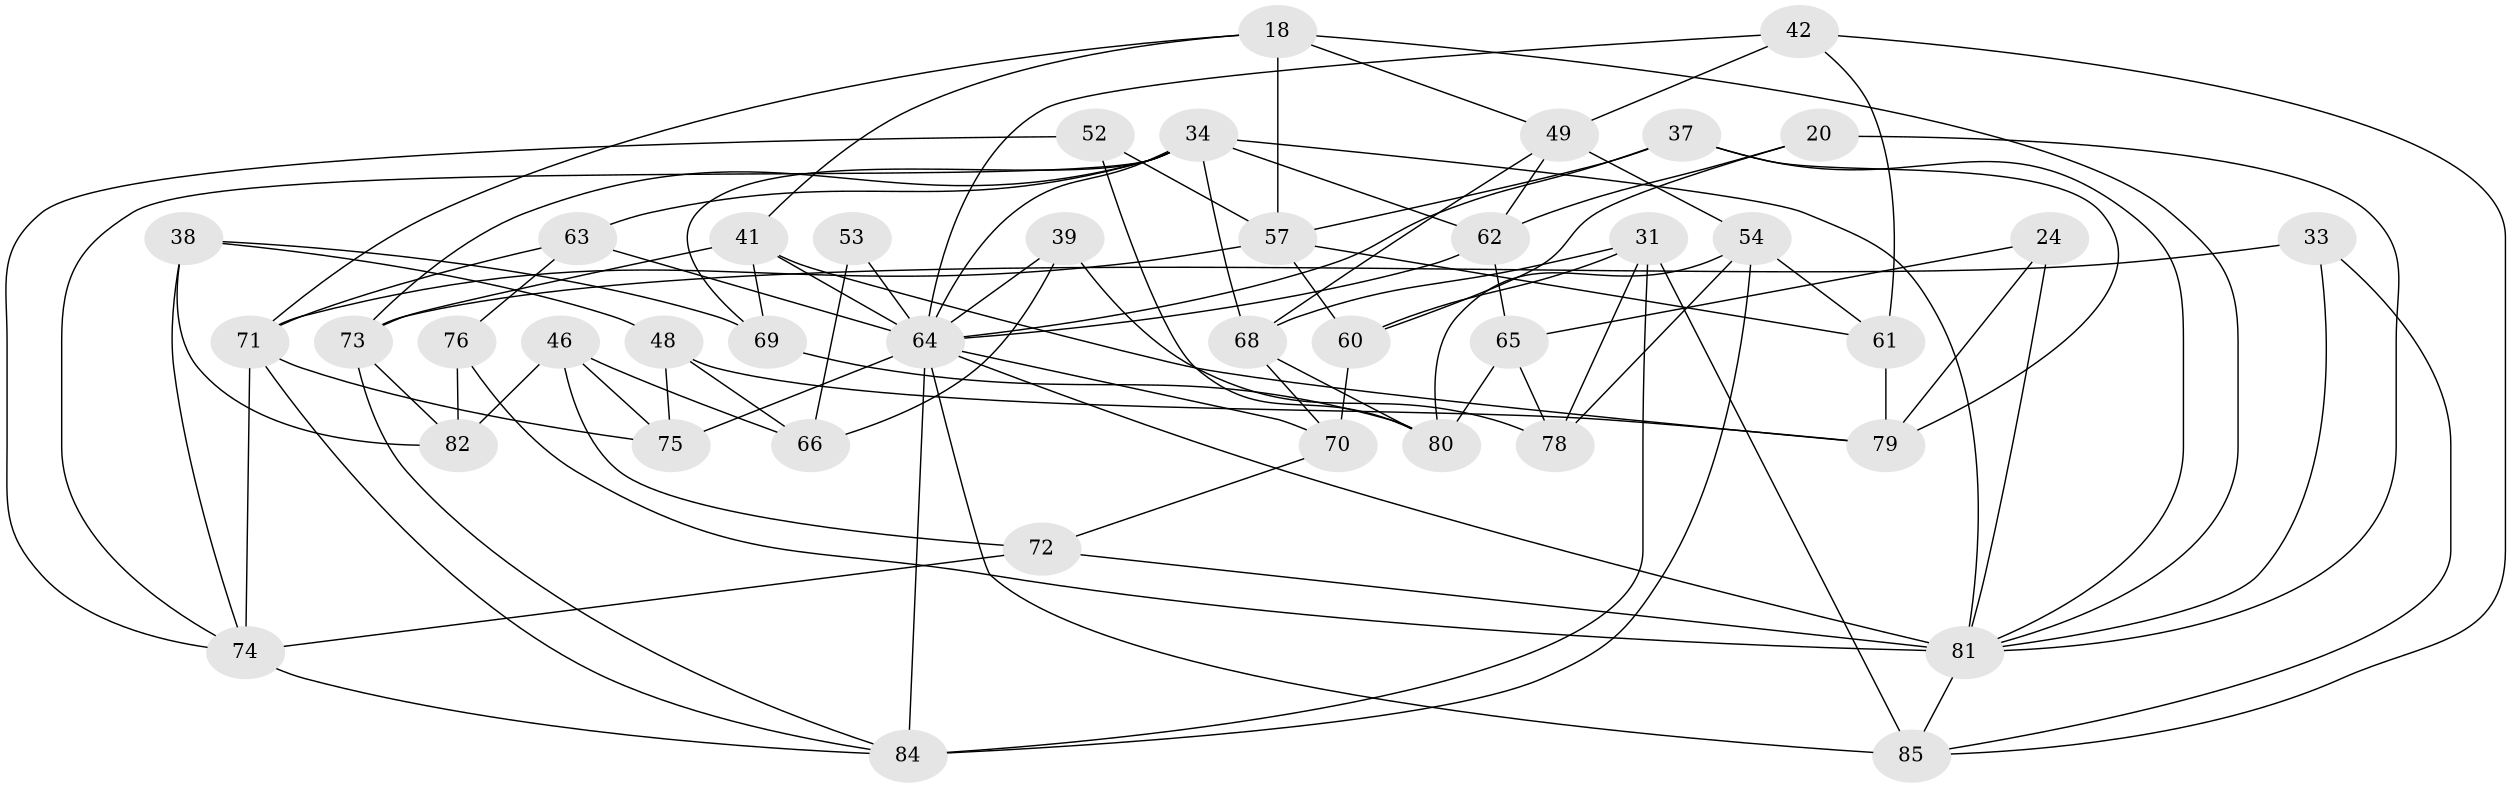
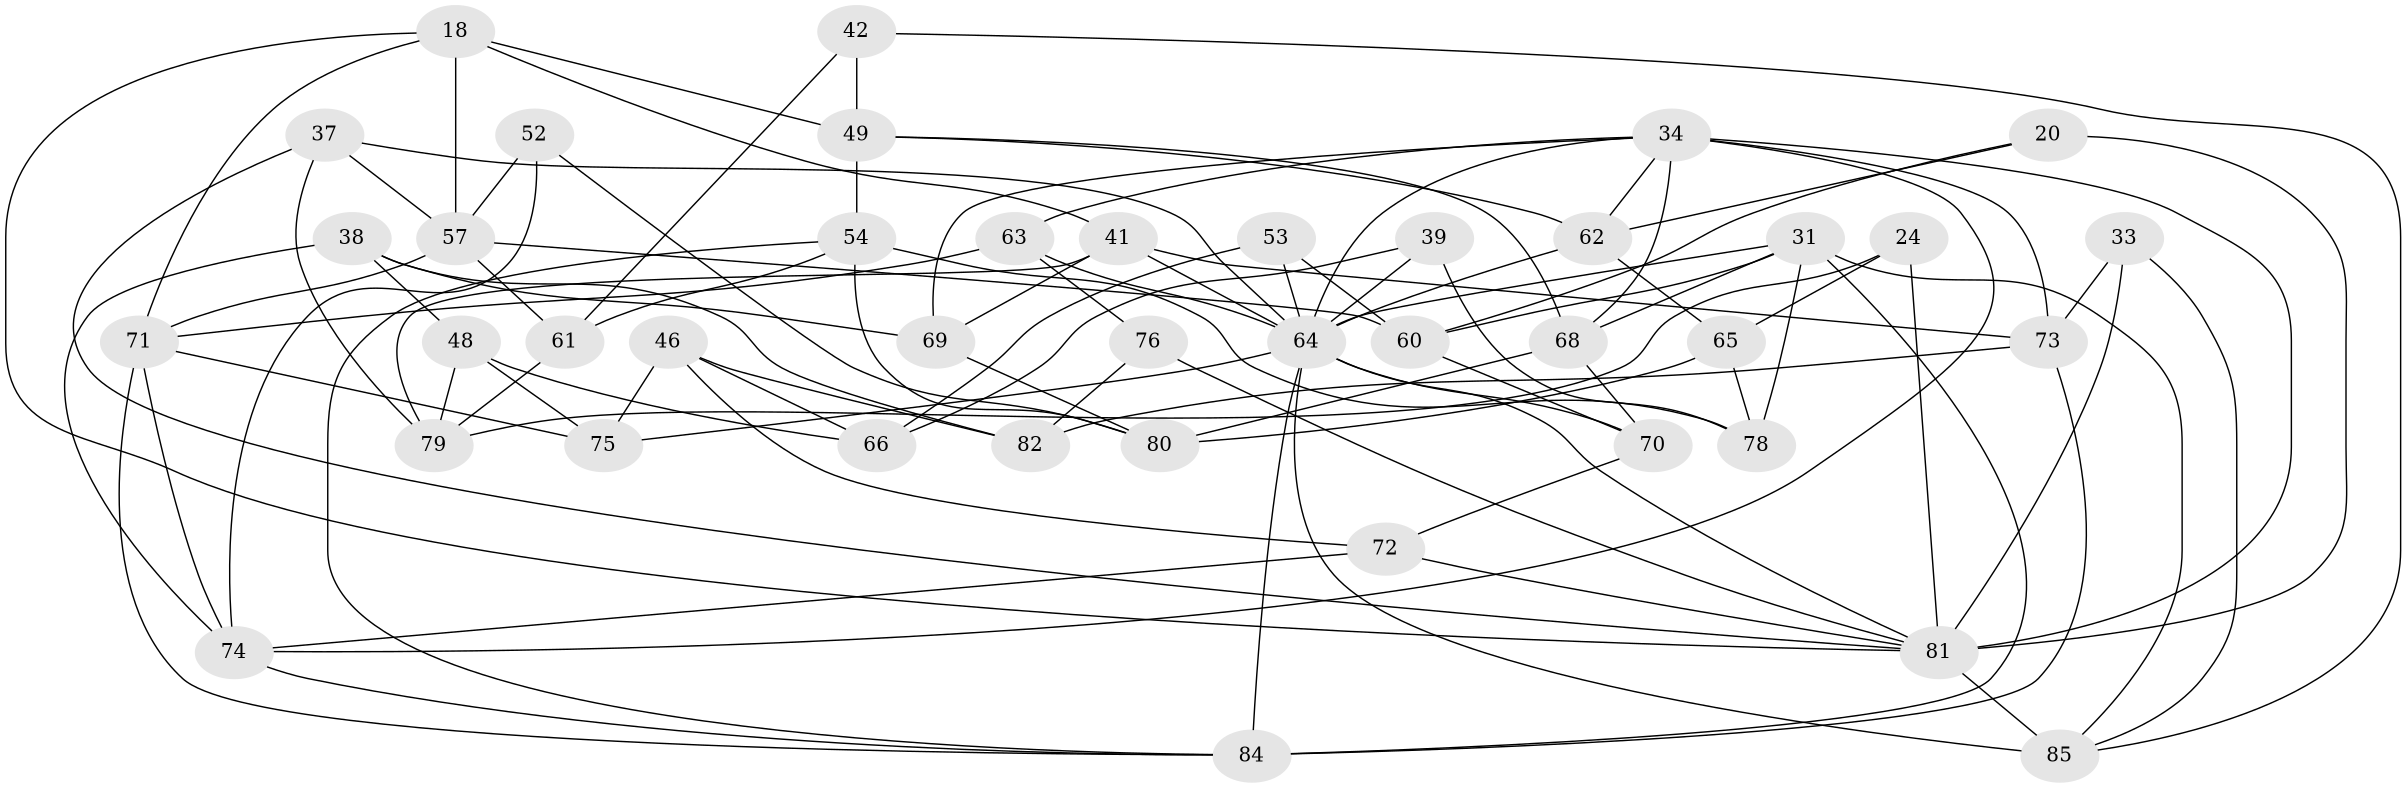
(1303, 69) -> (1562, 279)
none -> (1343, 290)
